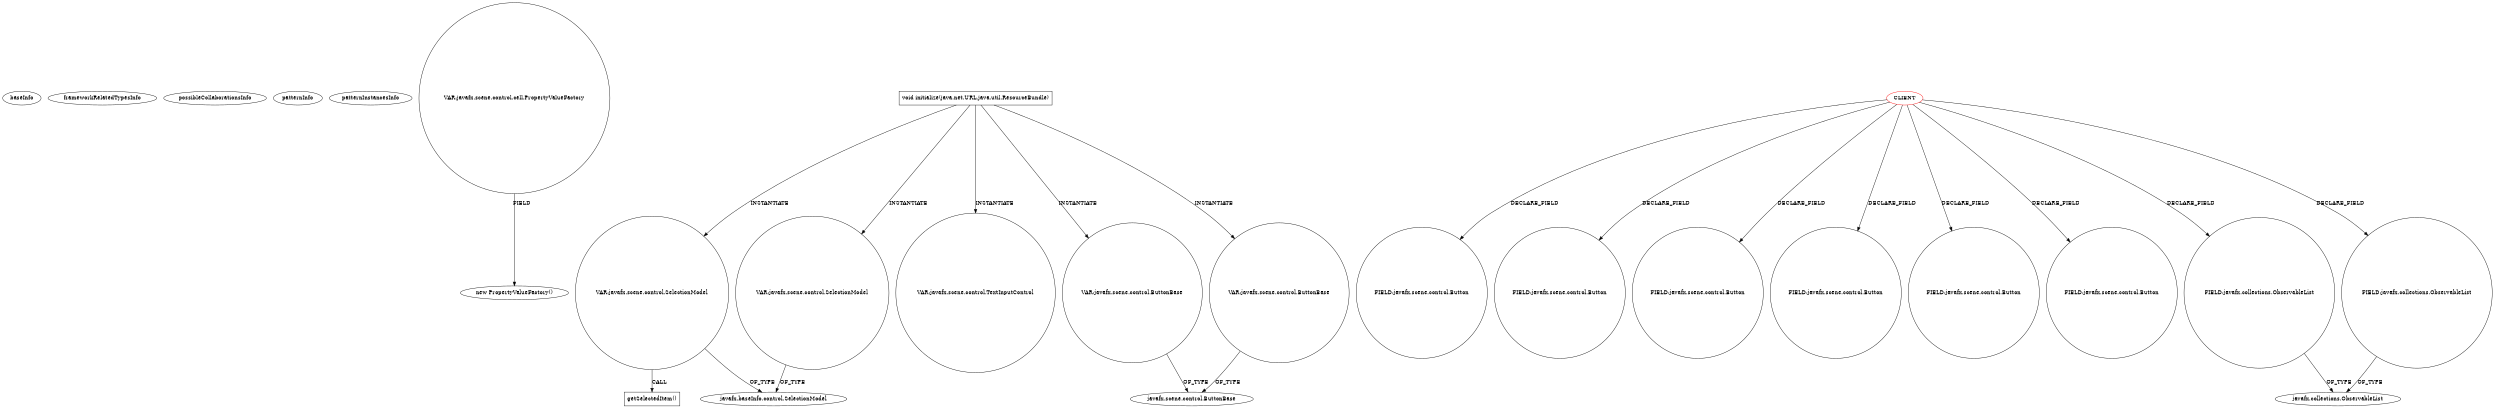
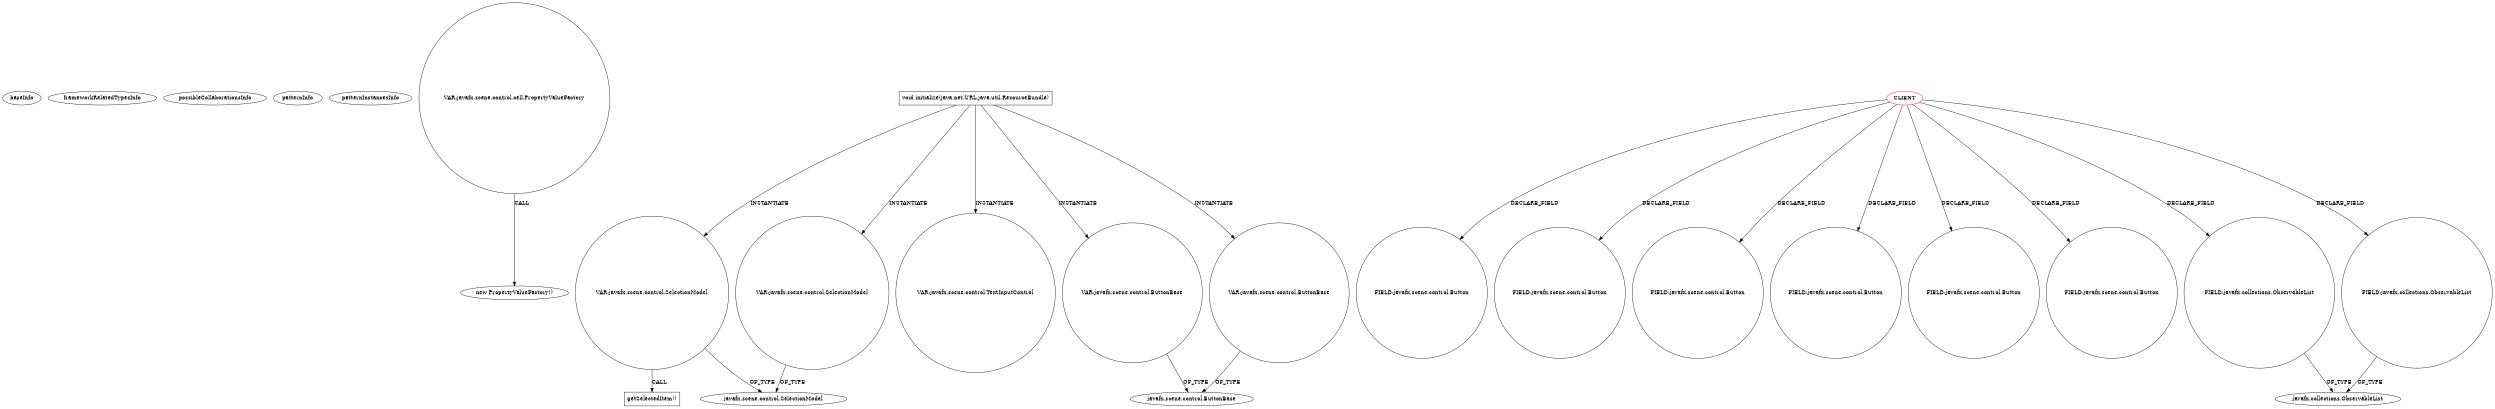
(522, 203) -> (522, 203)
(774, 399) -> (774, 399)
